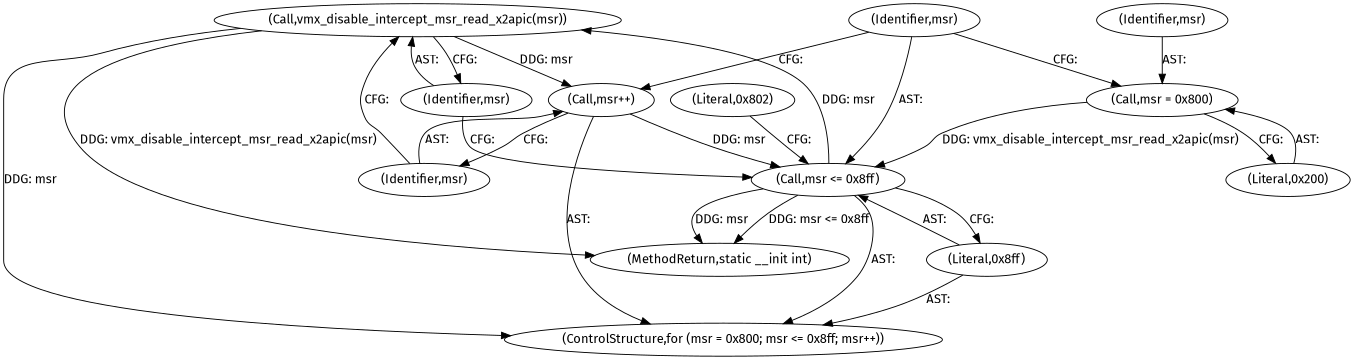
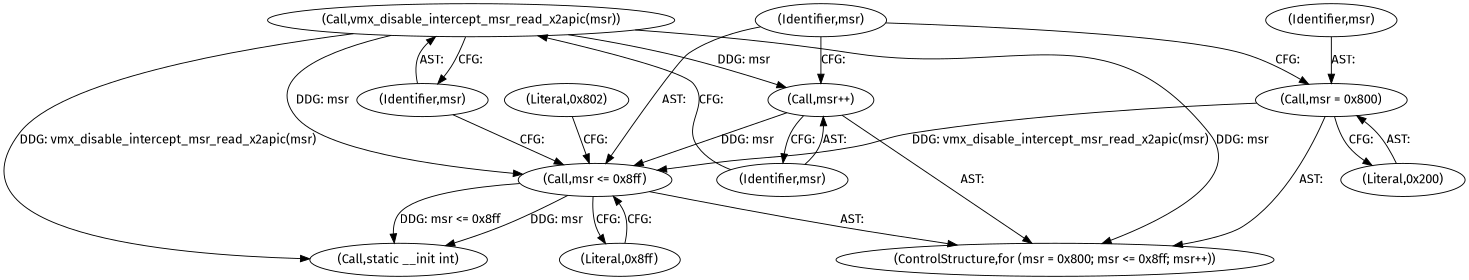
(742, 56) -> (329, 138)
(936, 220) -> (641, 220)
(720, 260) -> (399, 260)
(900, 305) -> (1272, 202)
